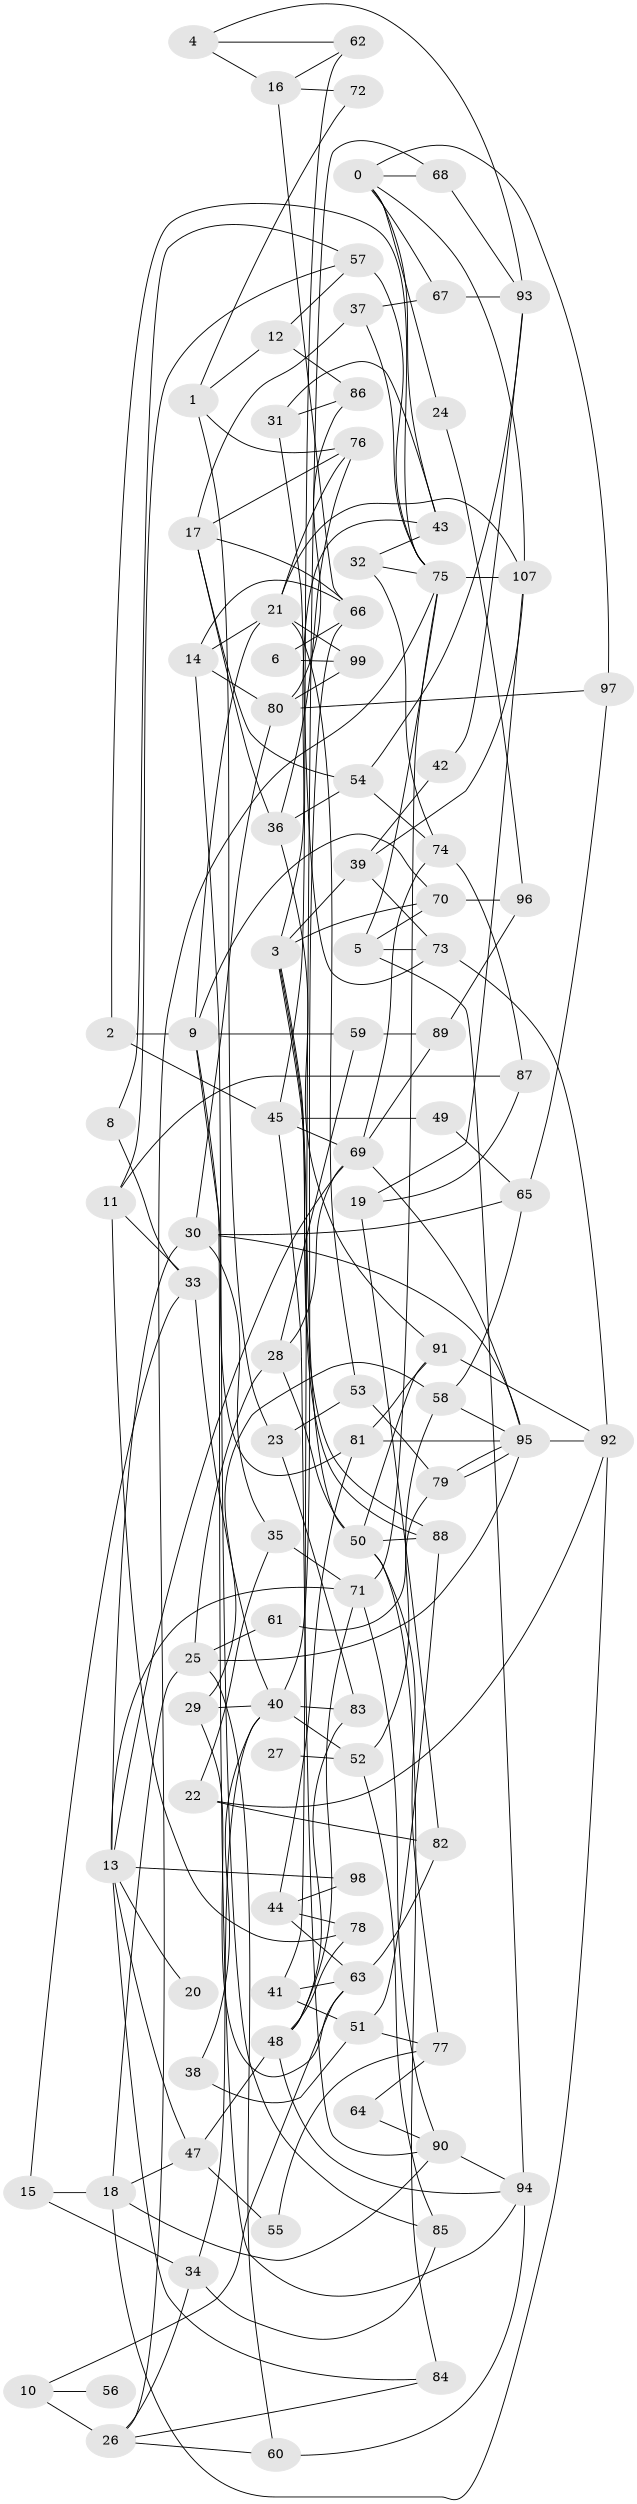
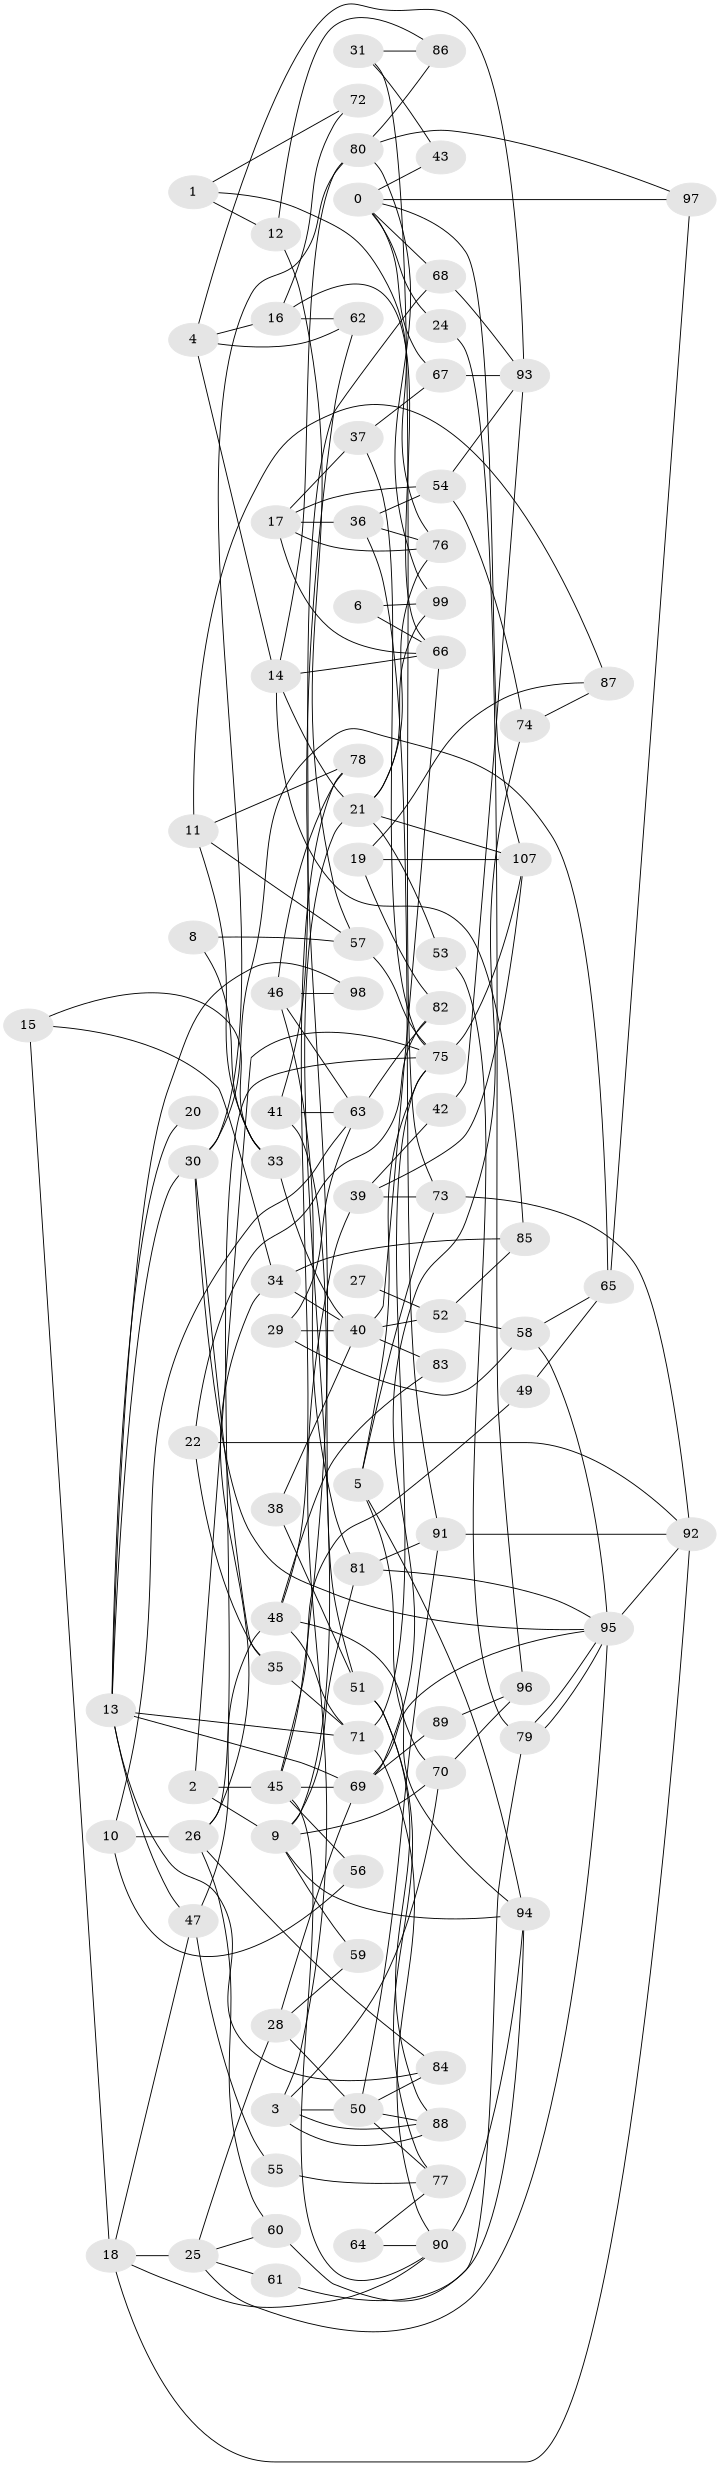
none -> (235, 508)
(358, 563) -> none
(303, 691) -> none
(400, 1034) -> none
(276, 1441) -> none
none -> (313, 1825)
(276, 1908) -> (276, 993)
